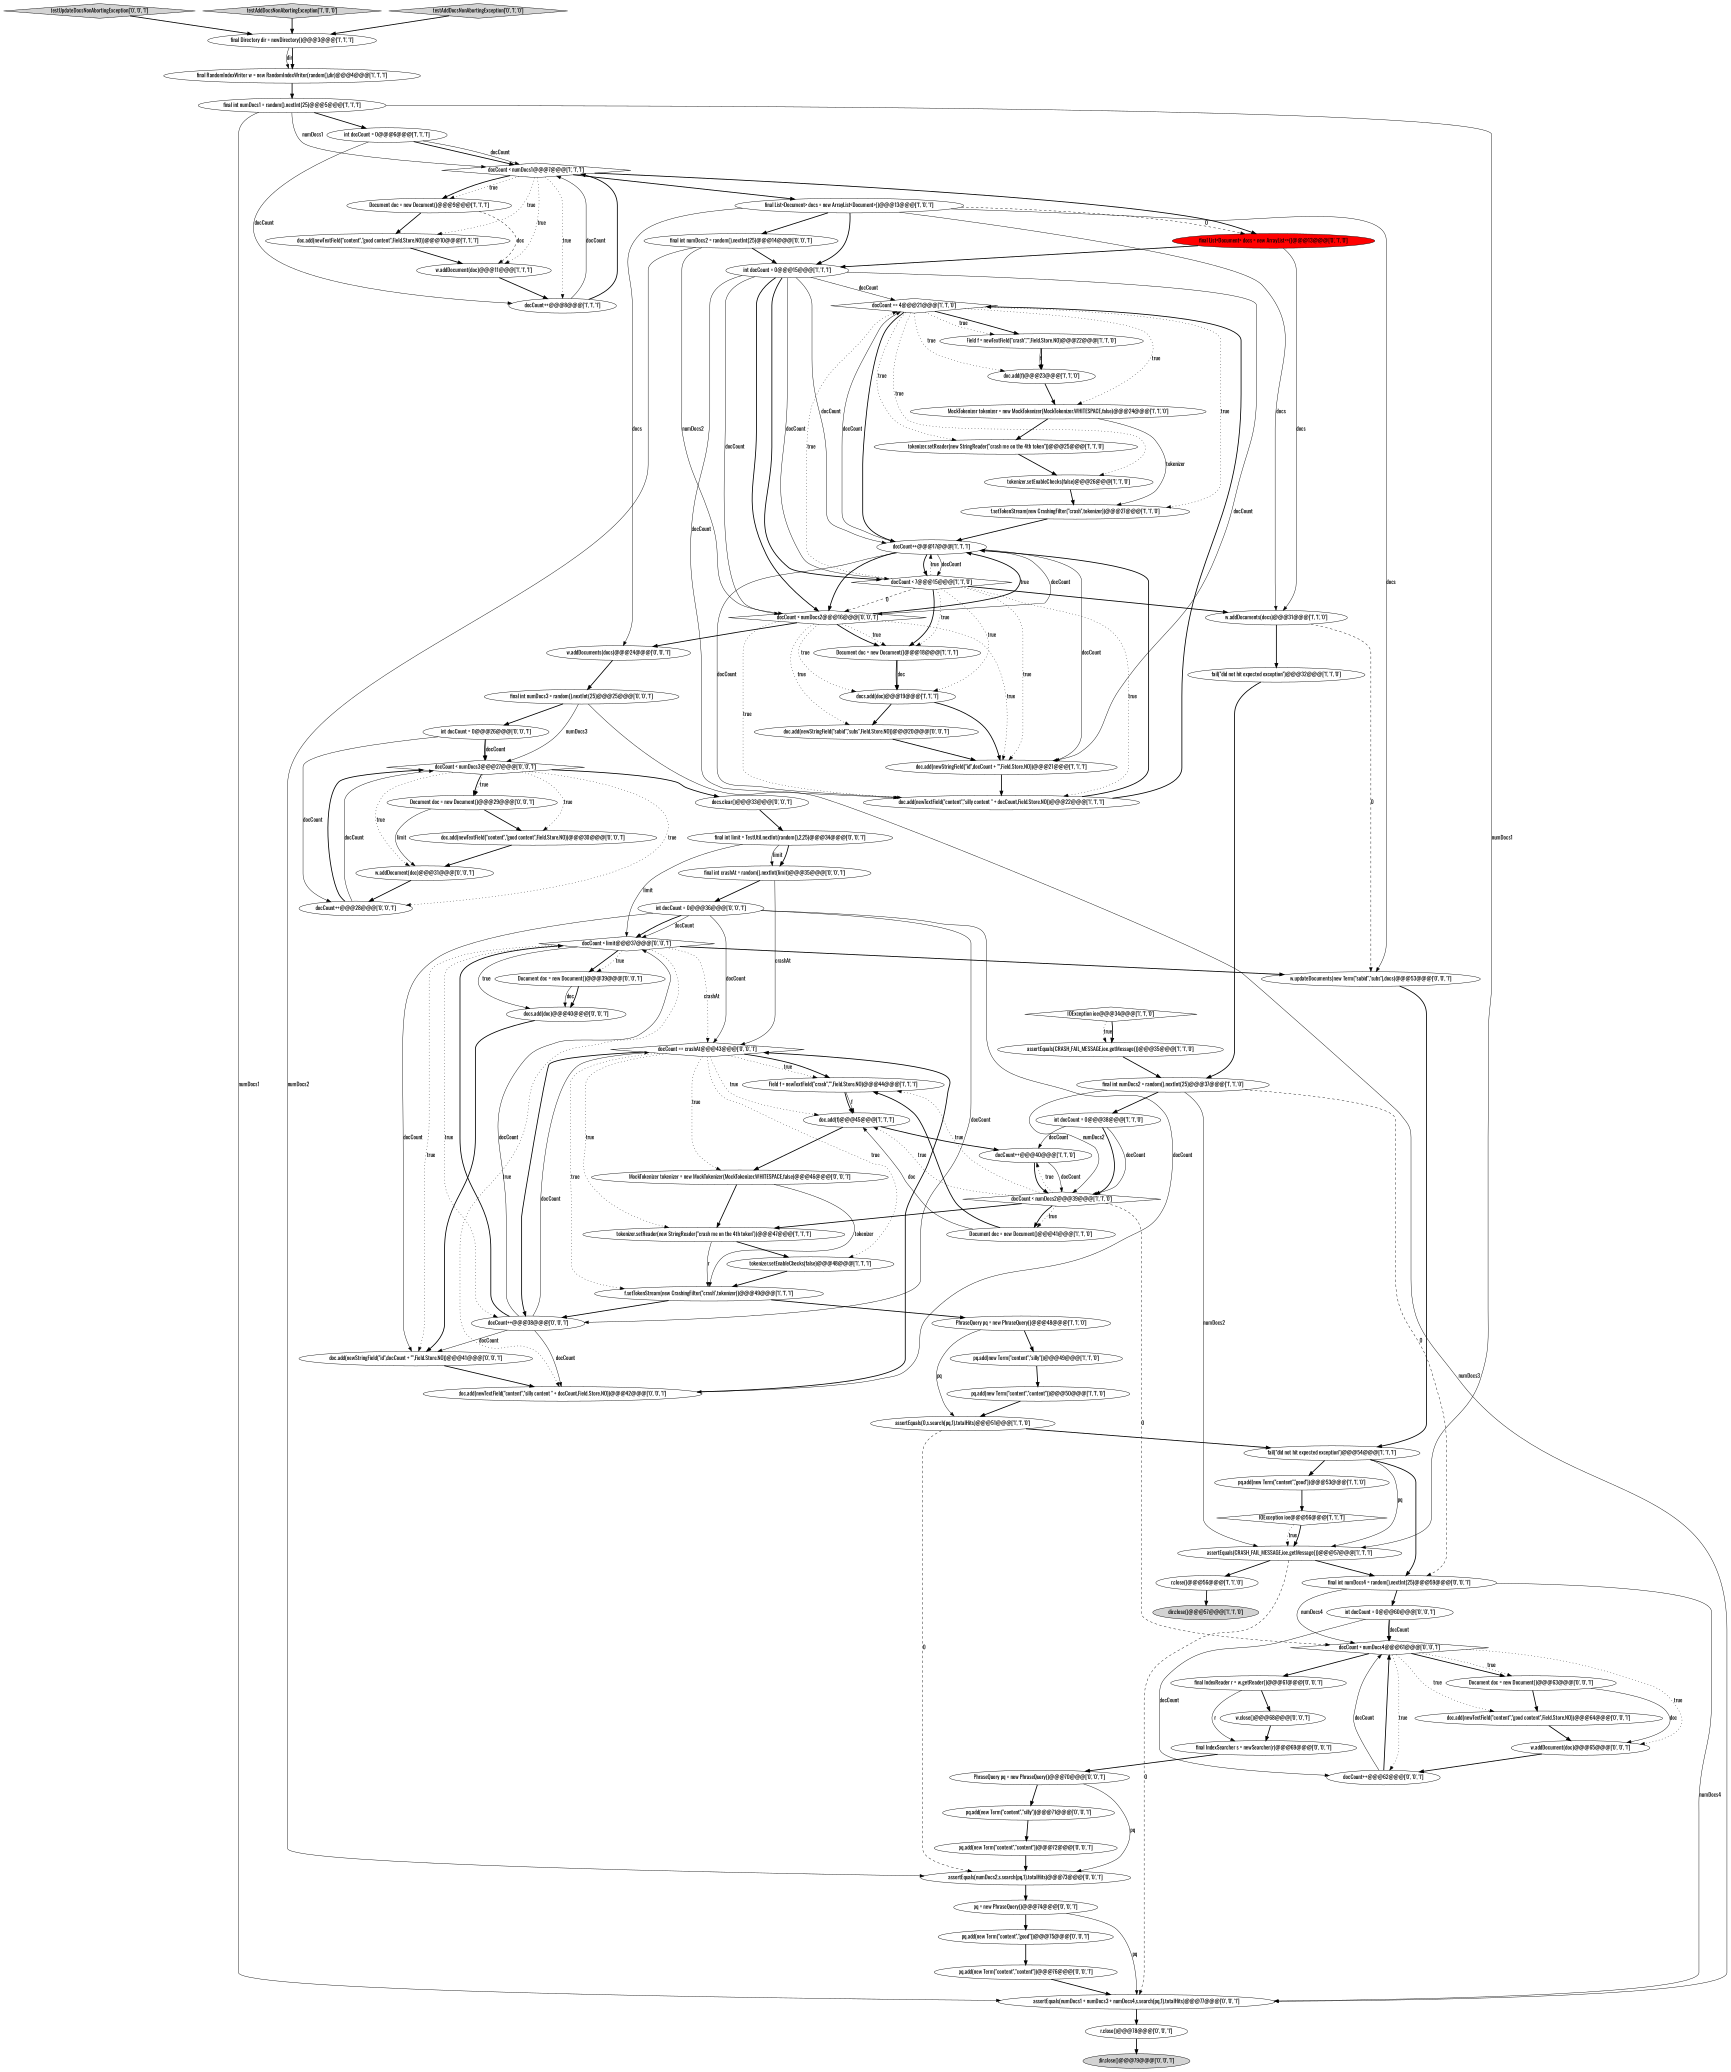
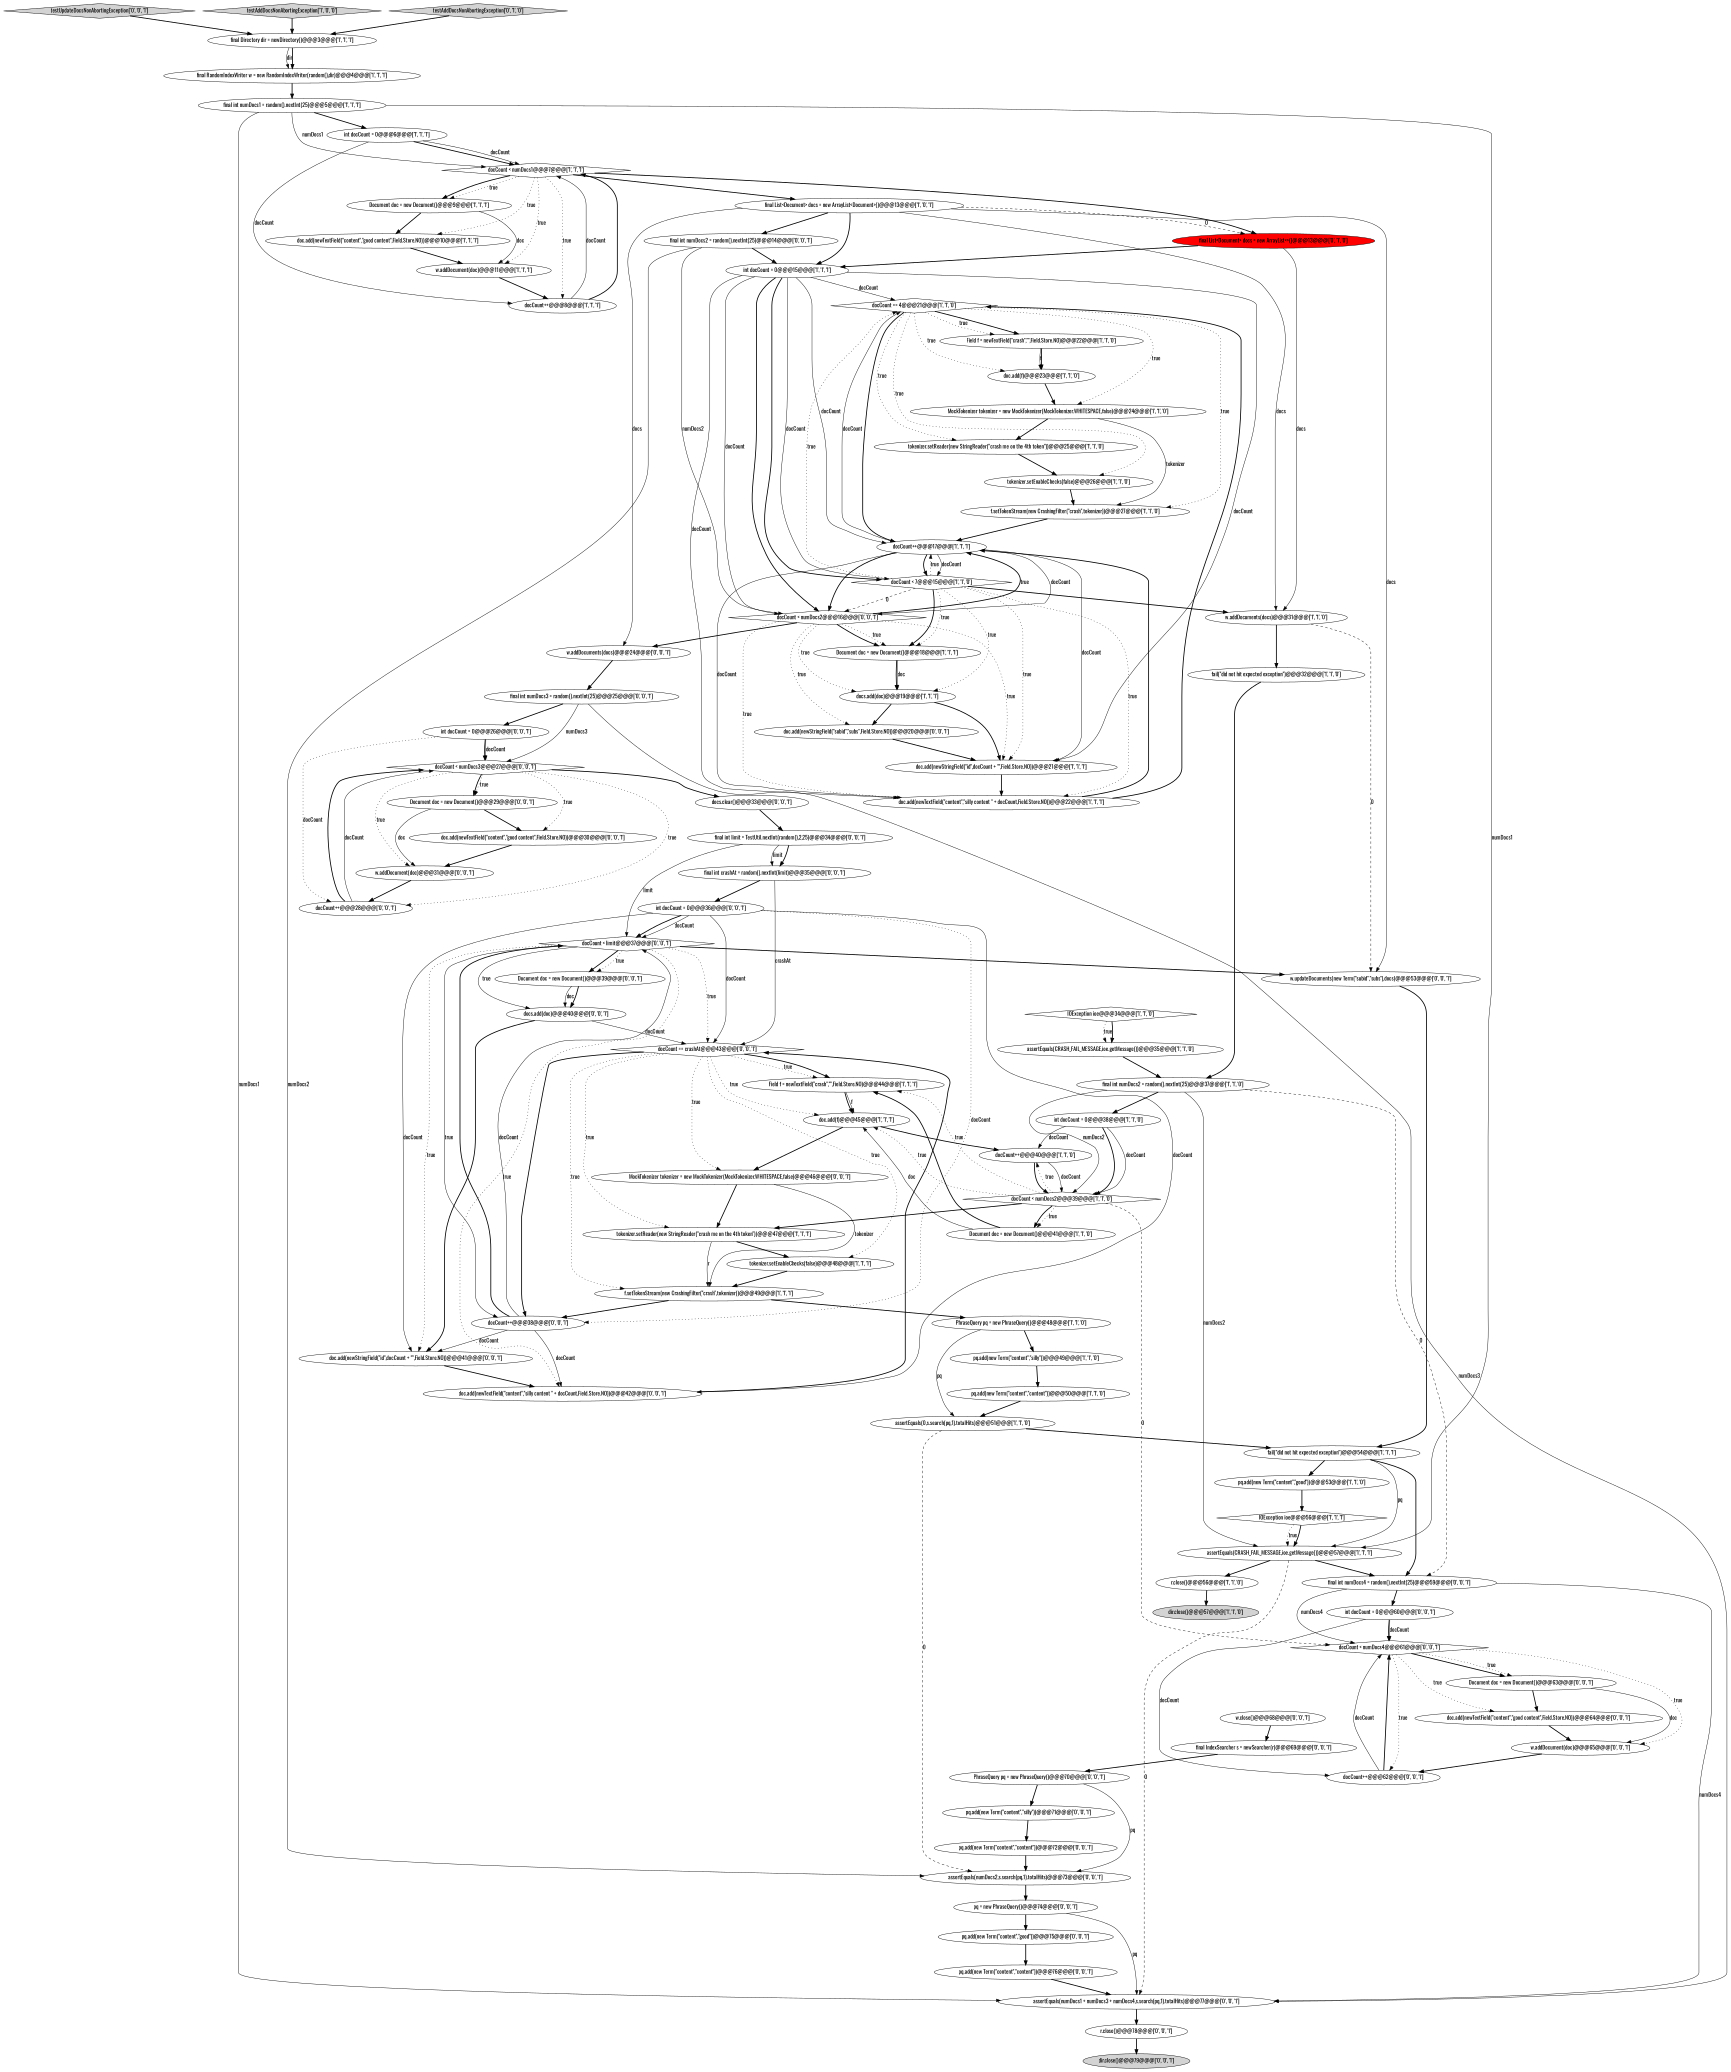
(511, 230) -> (511, 230)
(303, 769) -> (303, 769)
(402, 838) -> (402, 838)
(712, 997) -> (712, 997)
(445, 1089) -> (445, 1089)
(545, 1154) -> (637, 1032)
(946, 1174) -> (946, 1174)
(1259, 1683) -> none
